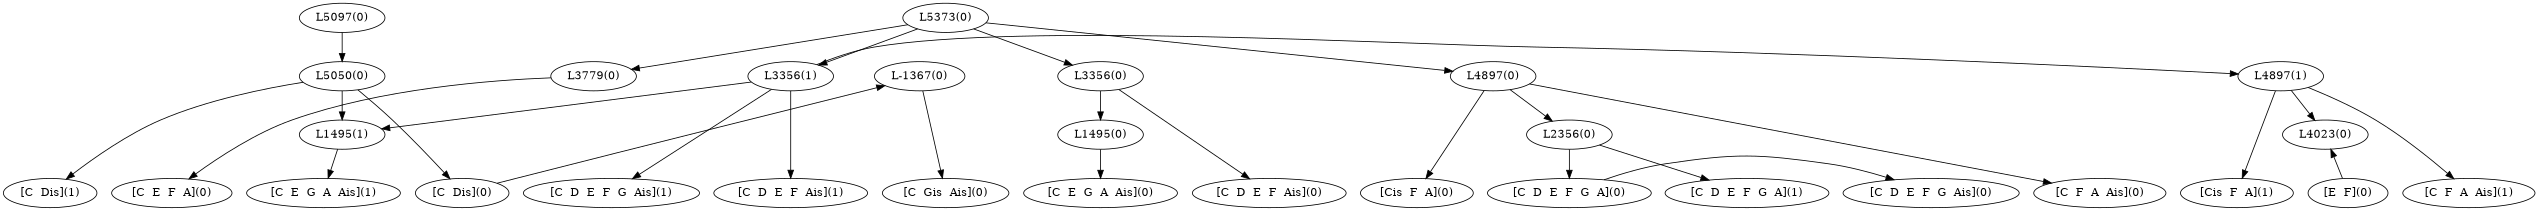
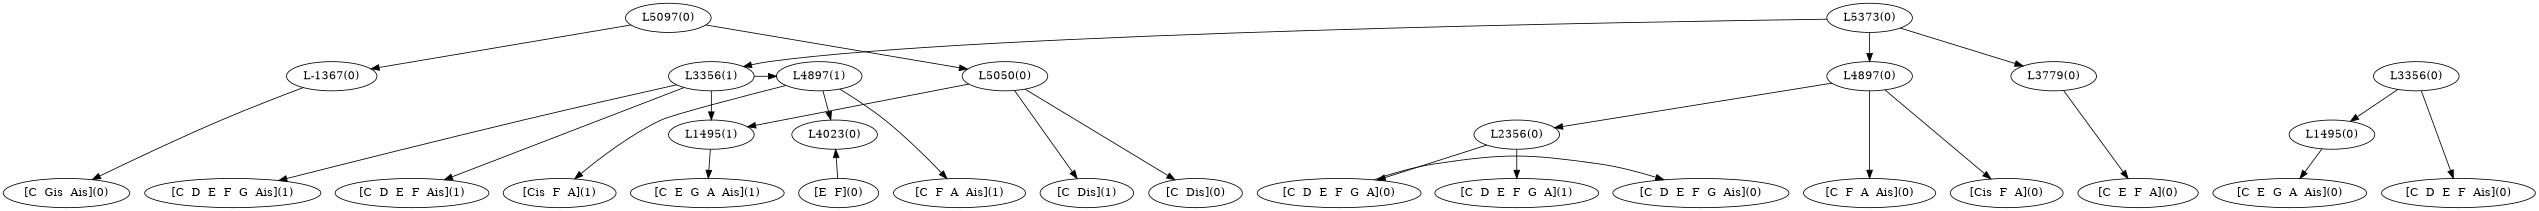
(1019, 46) -> none
(687, 135) -> (505, 46)
